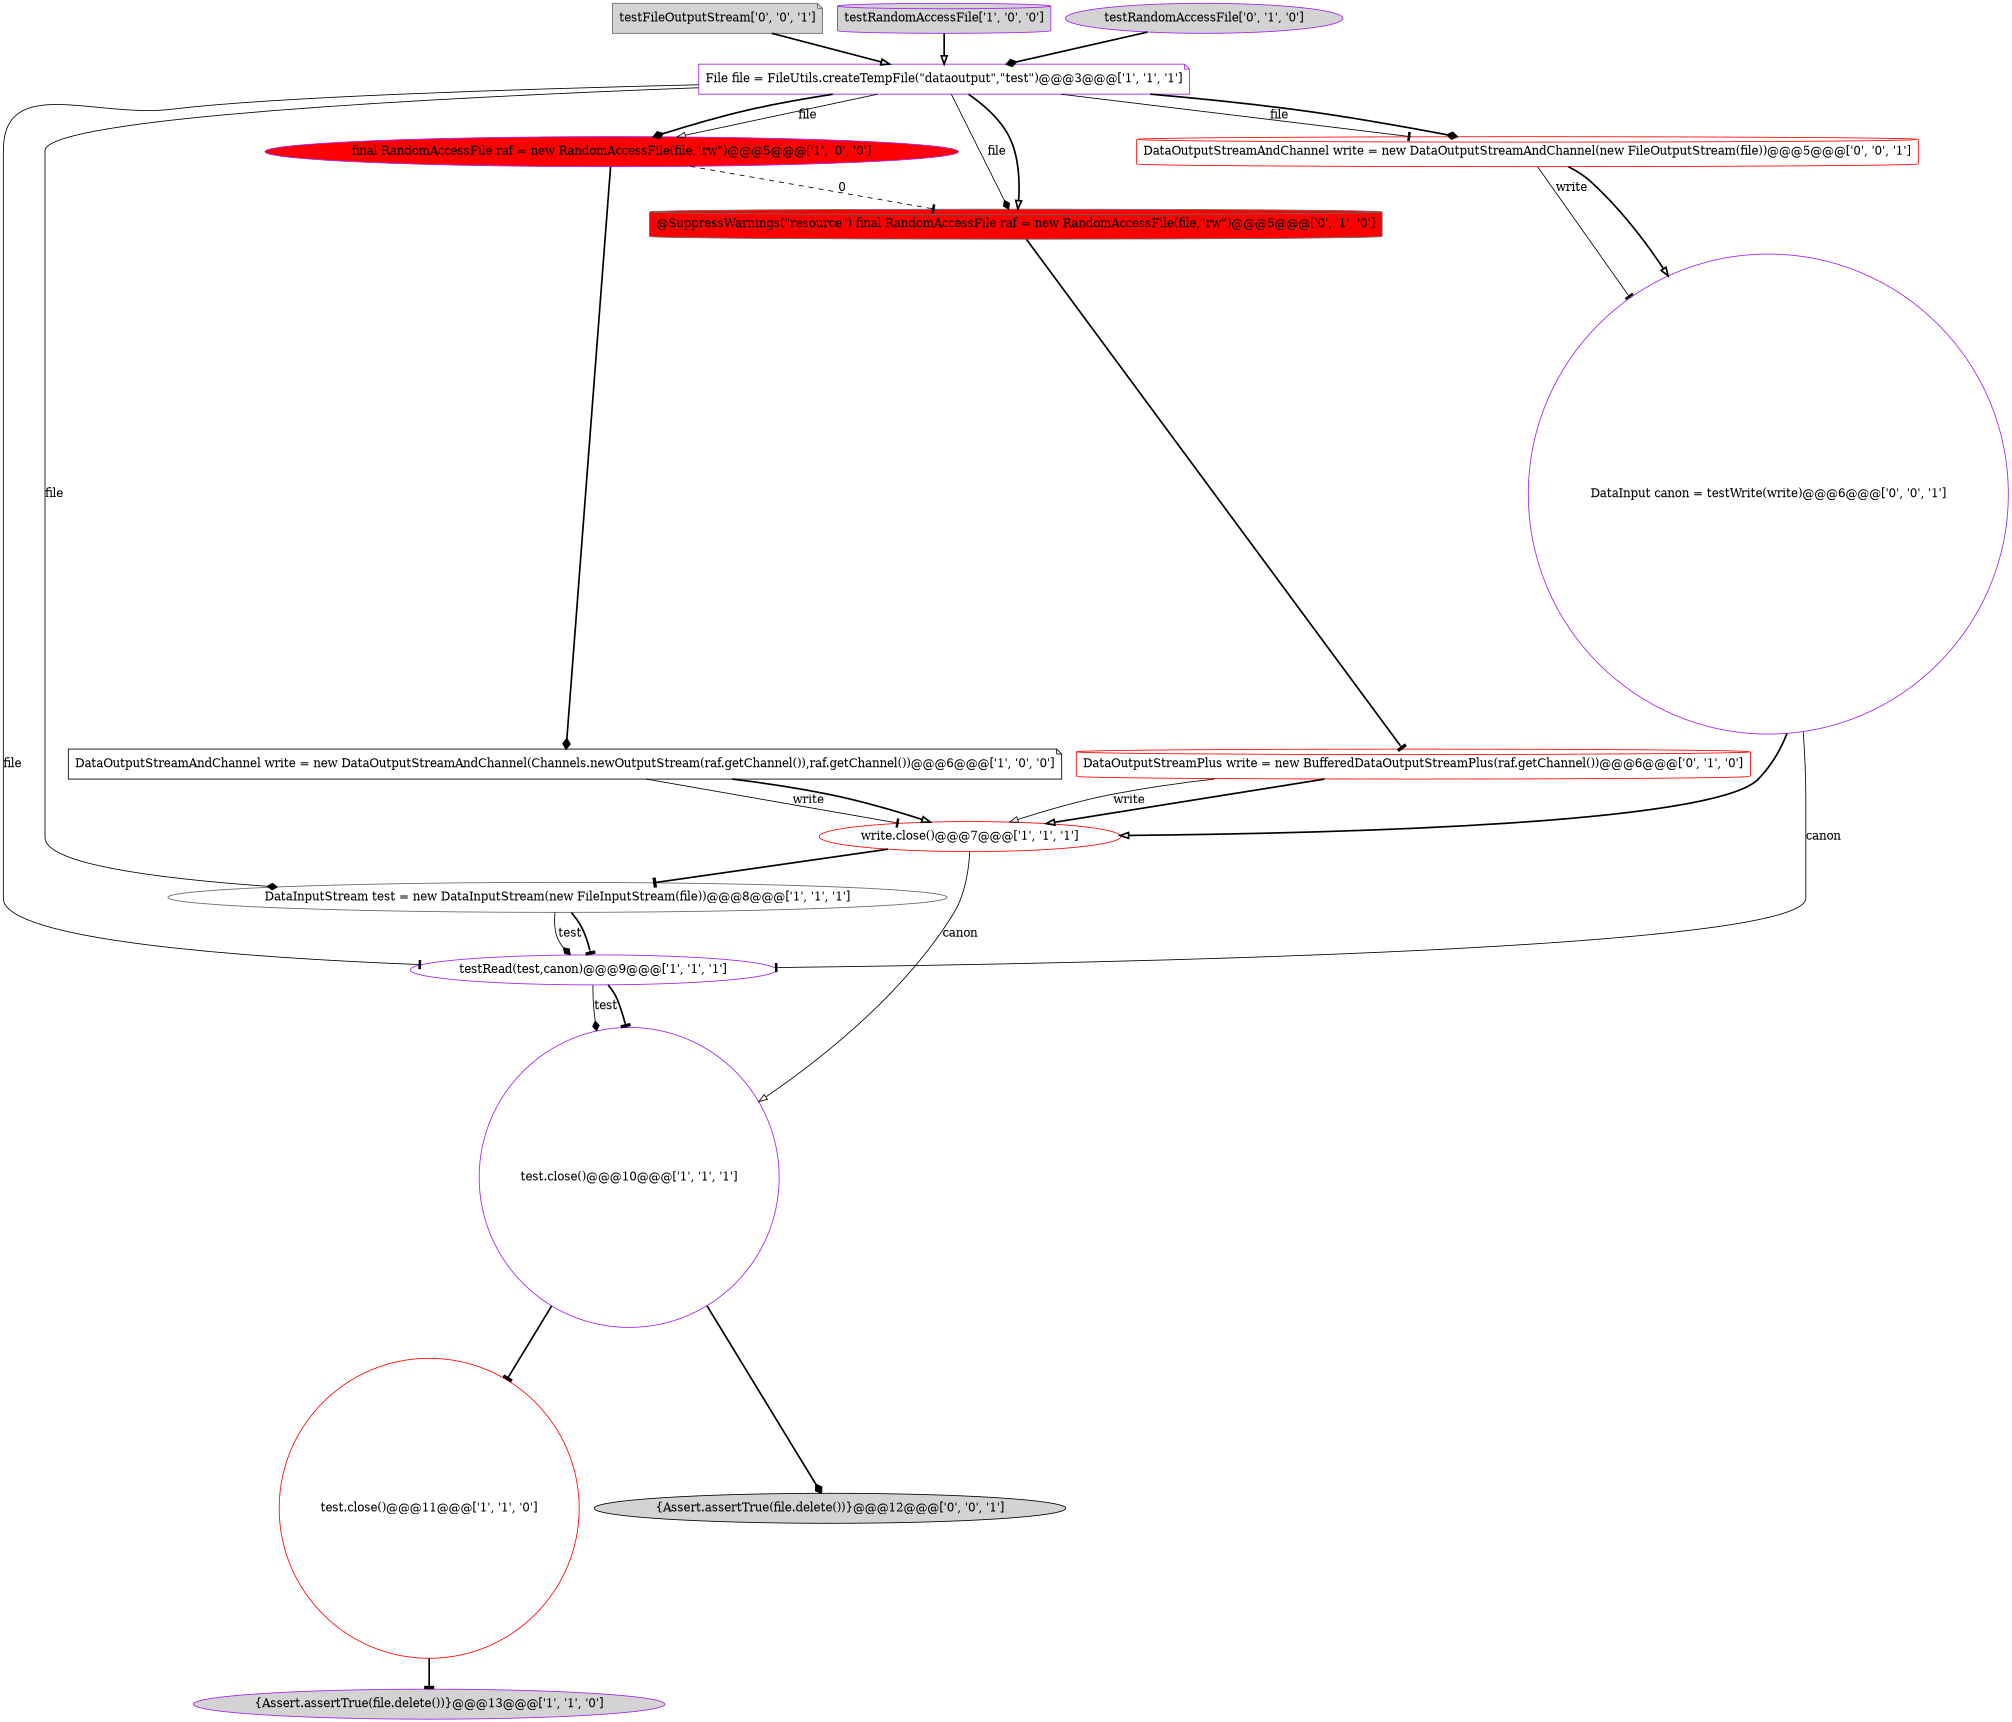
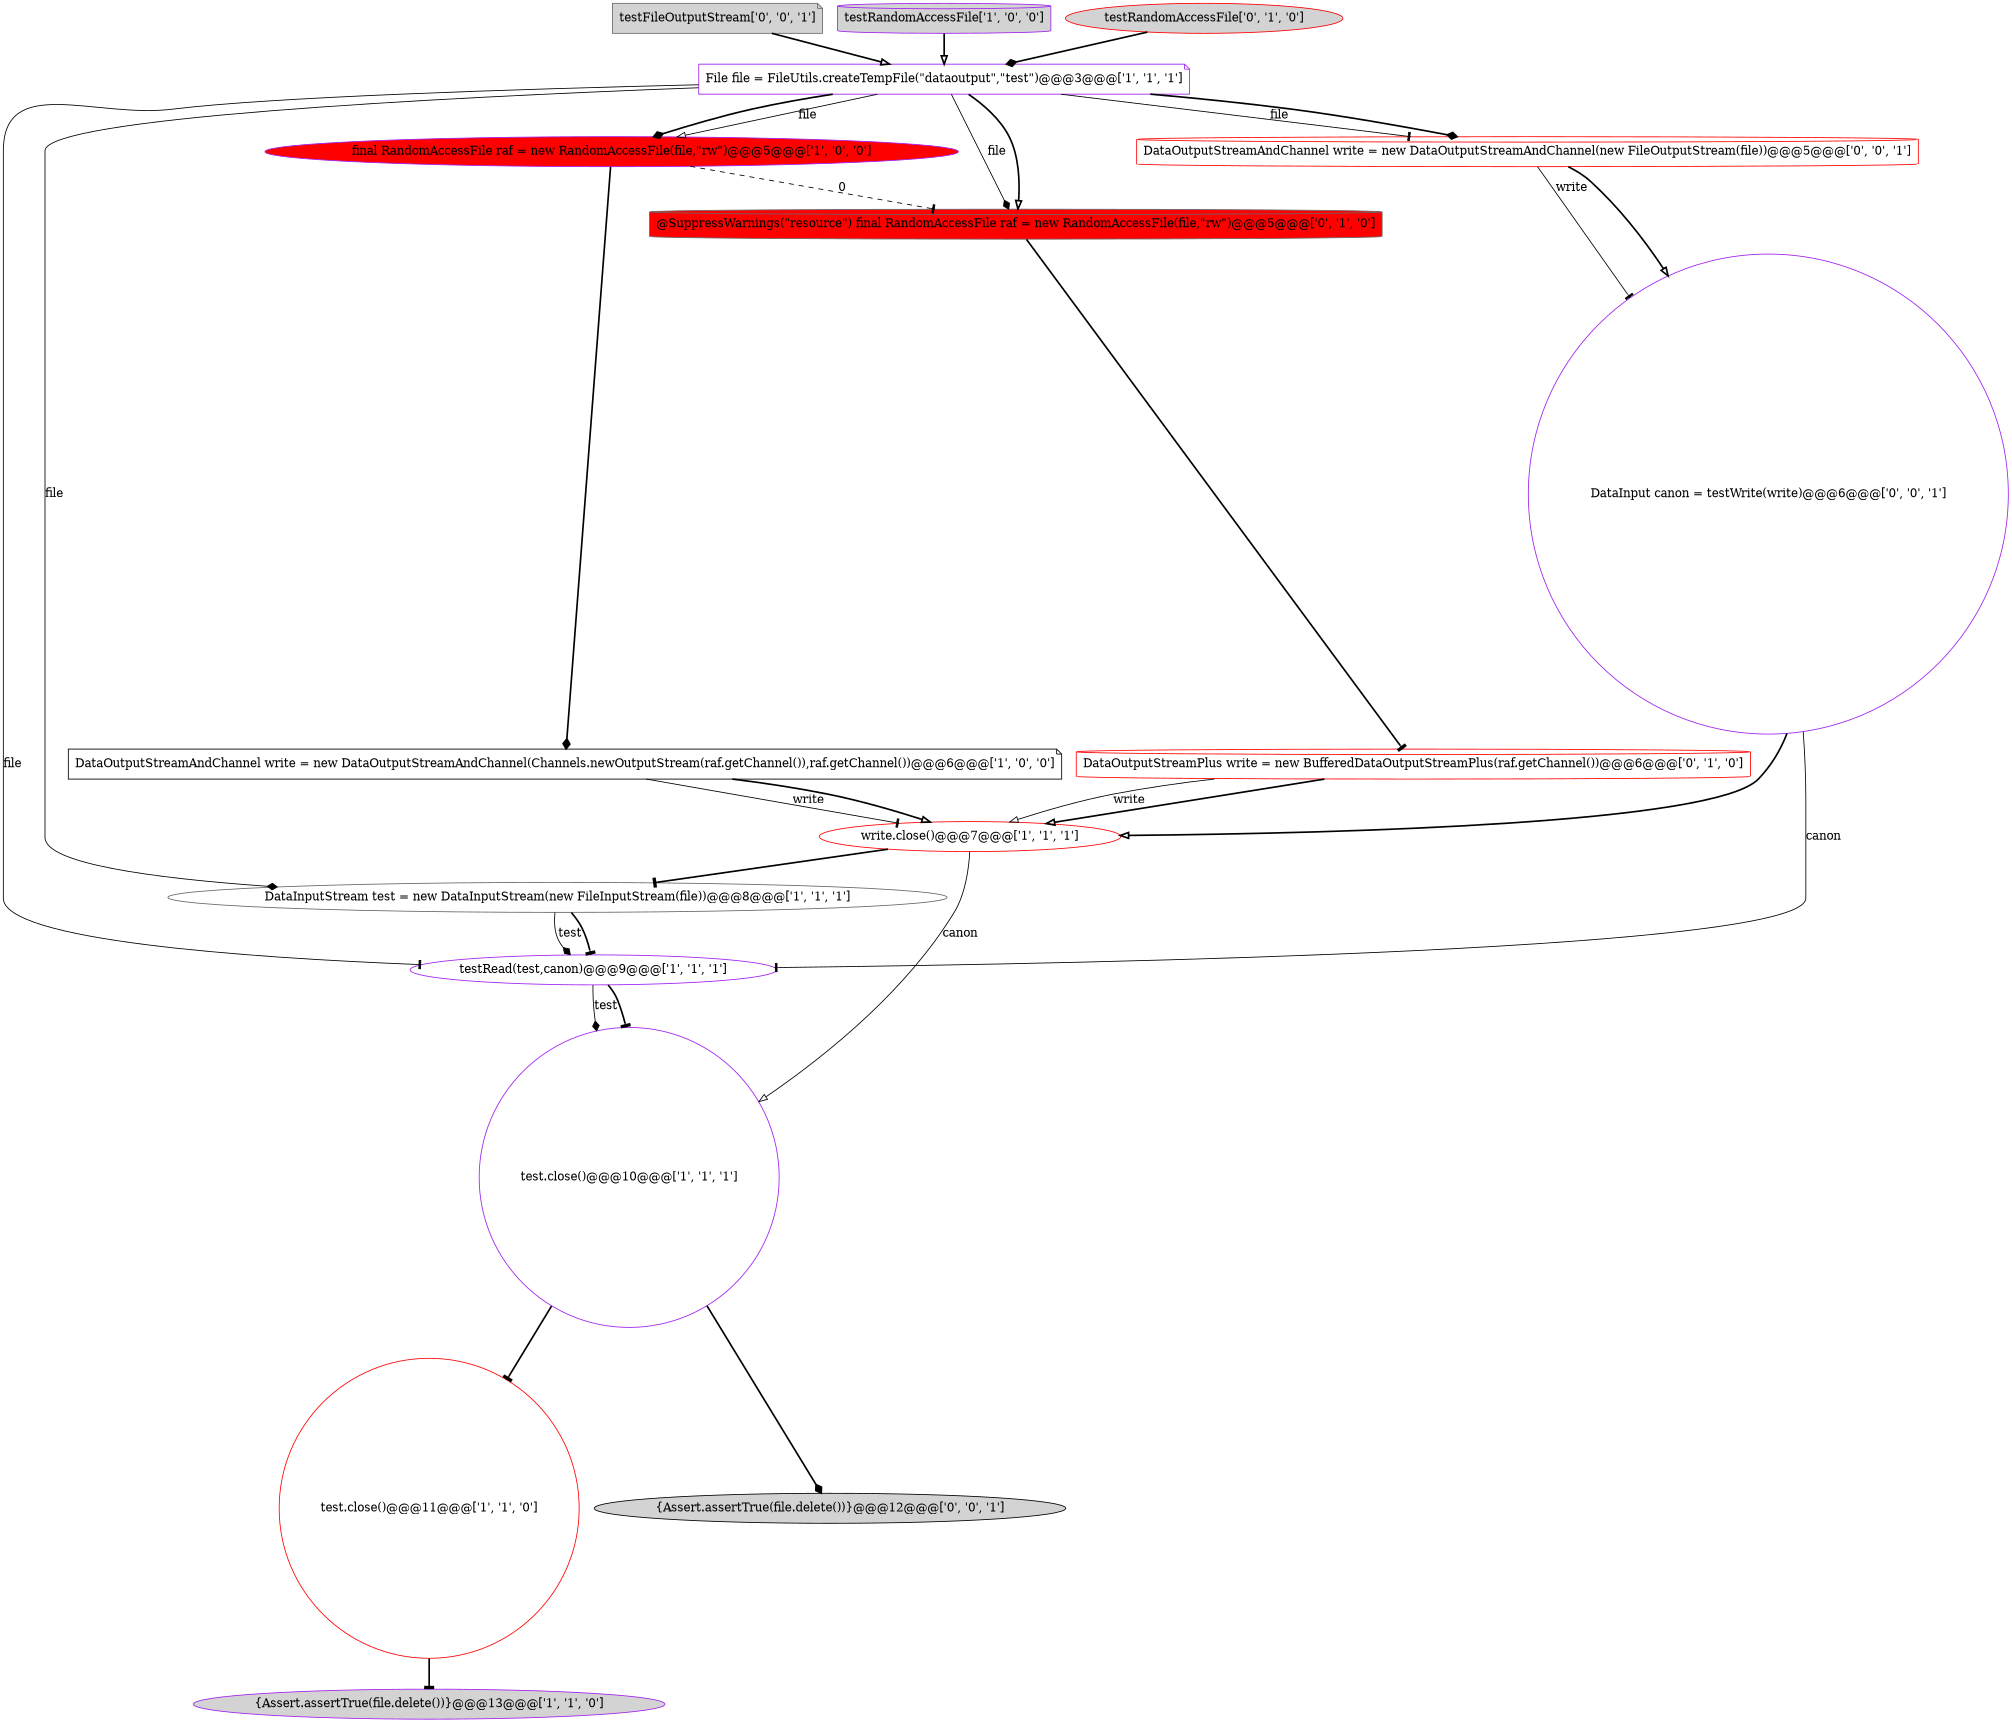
(1204, 18) -> (1204, 18)
